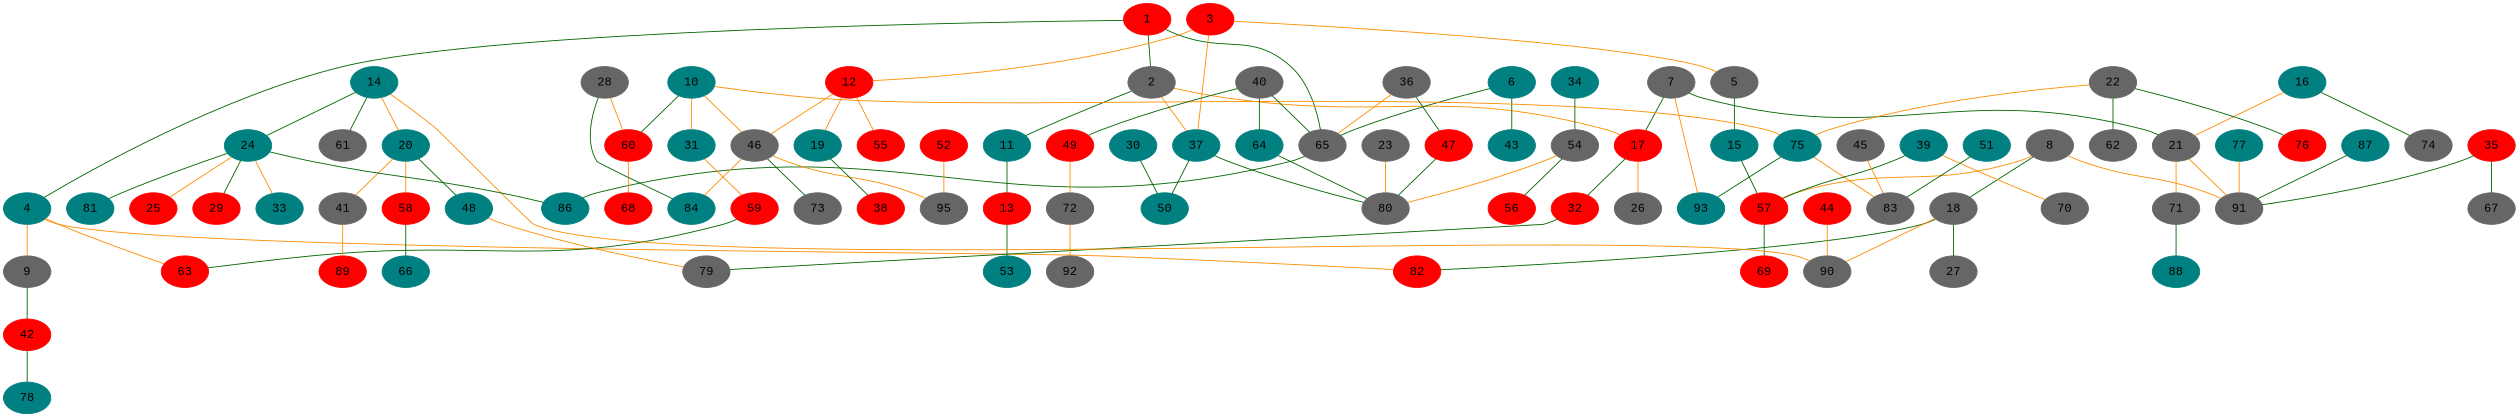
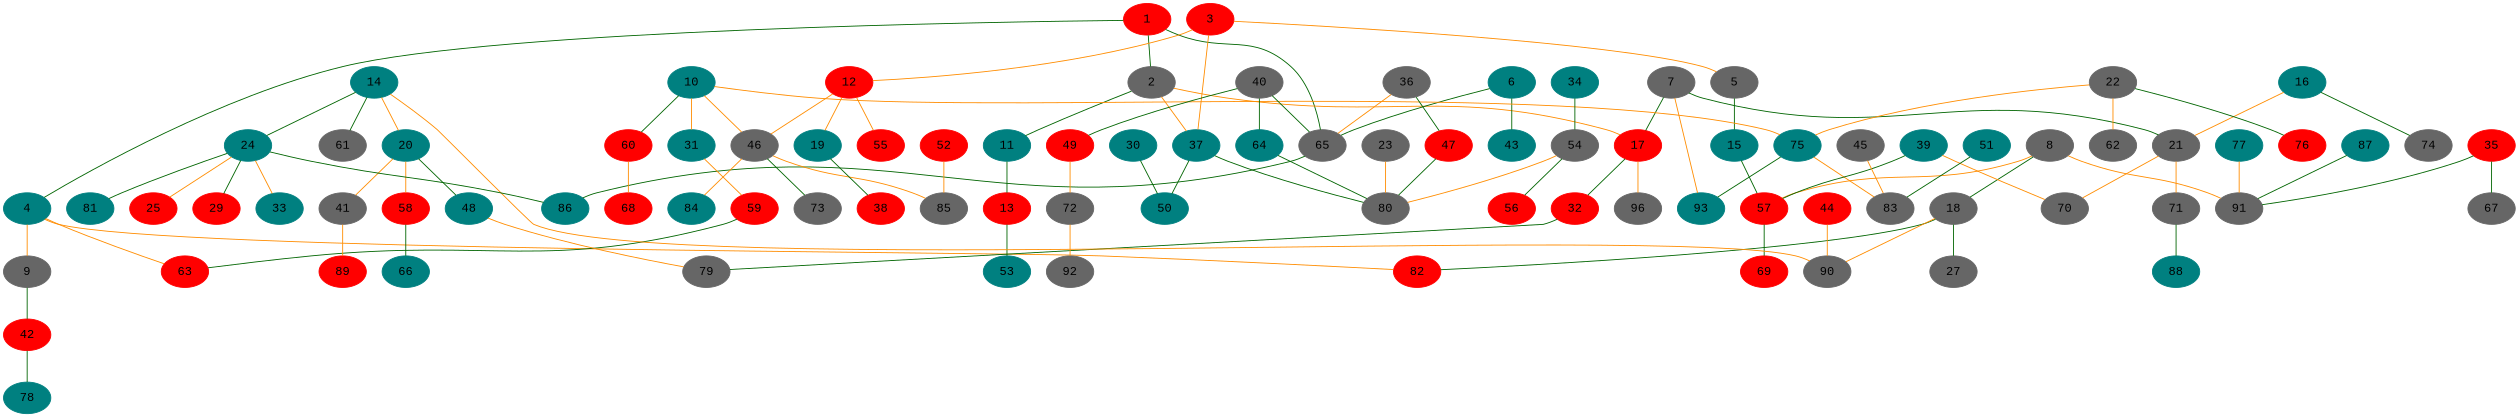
(605, 82) -> none
(2113, 114) -> (2113, 114)
(2208, 177) -> (2119, 178)
(944, 209) -> (944, 209)
(1638, 209) -> (1638, 209)
